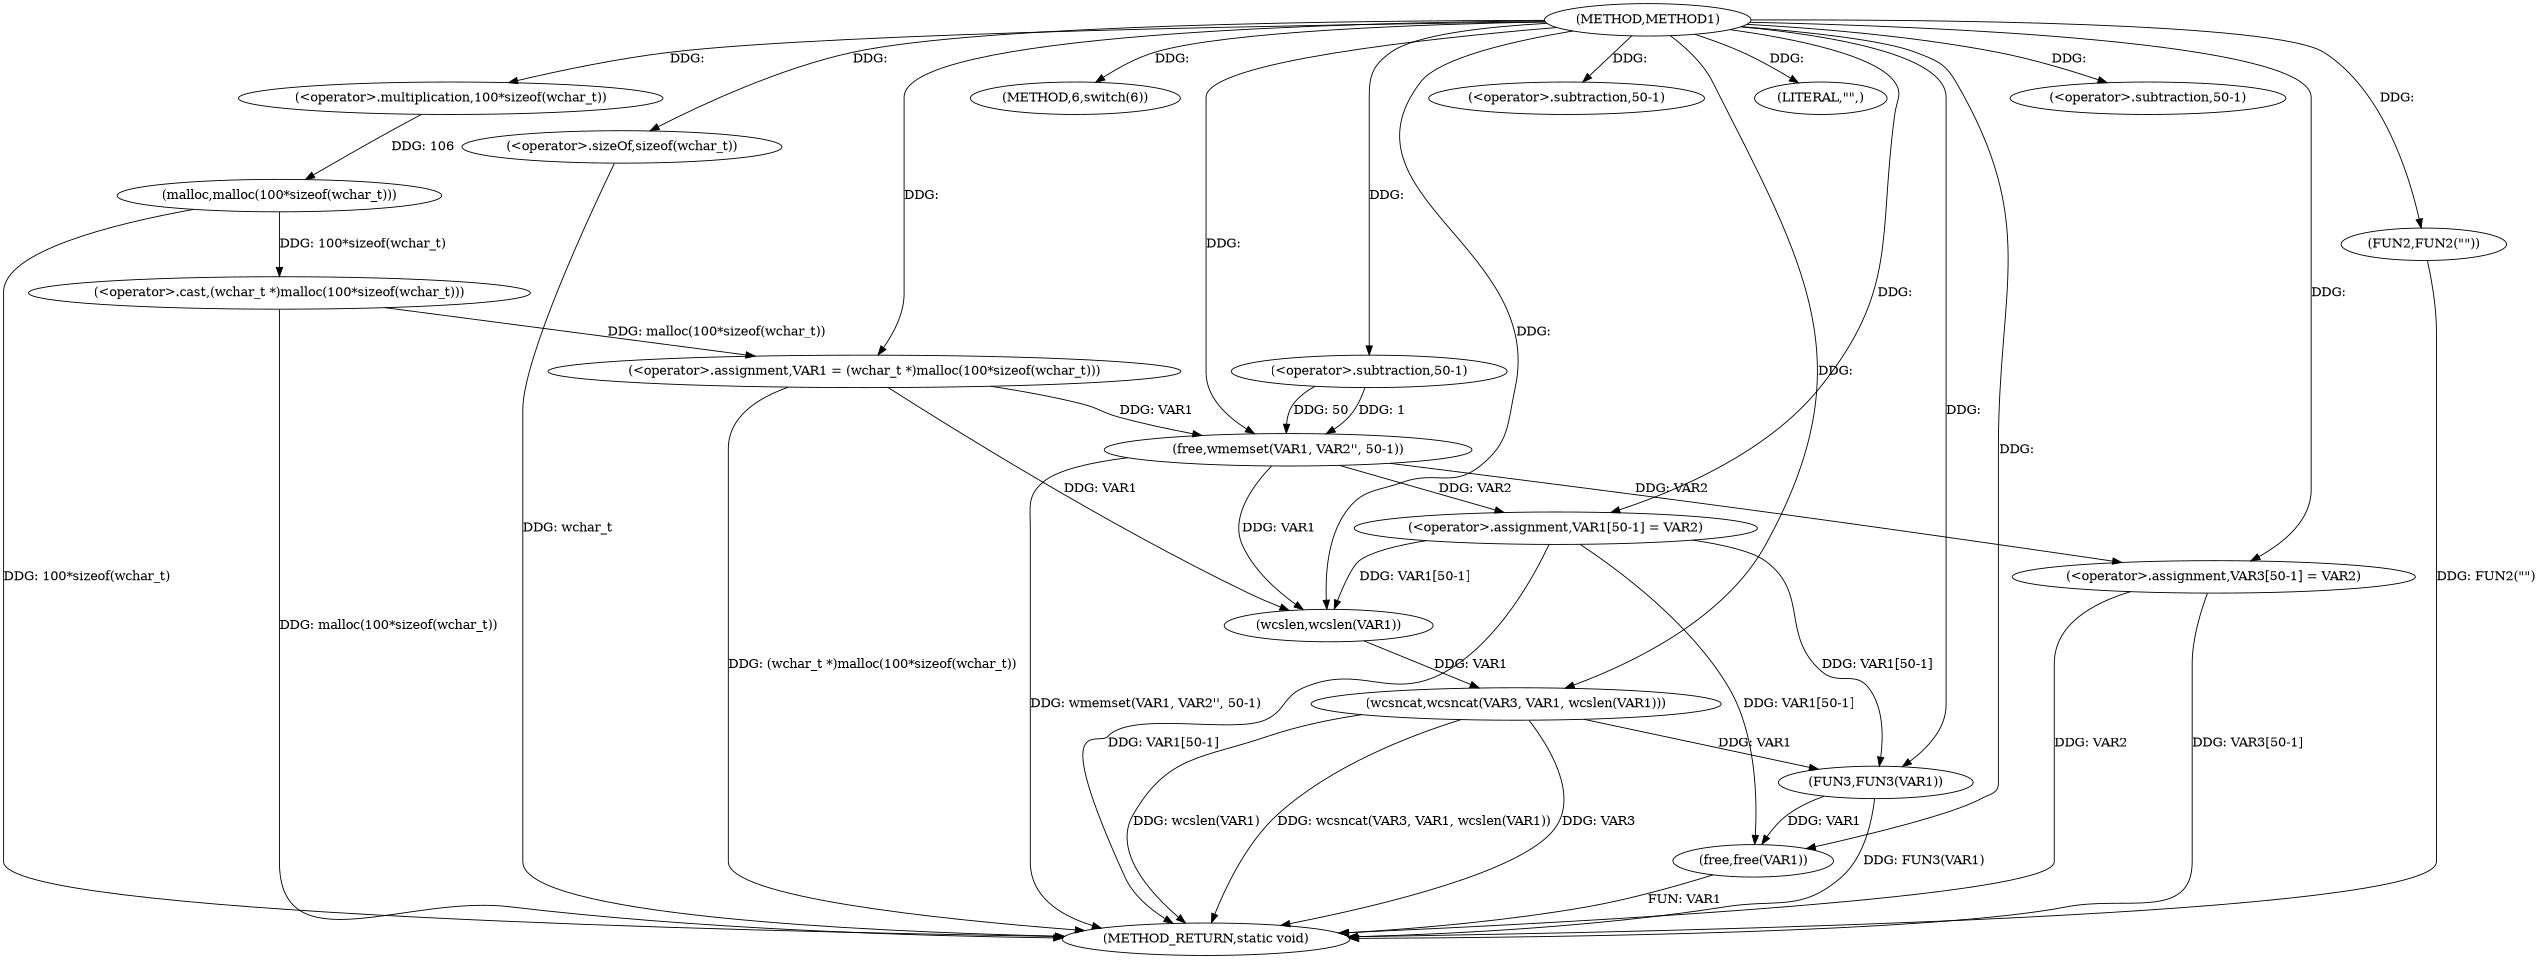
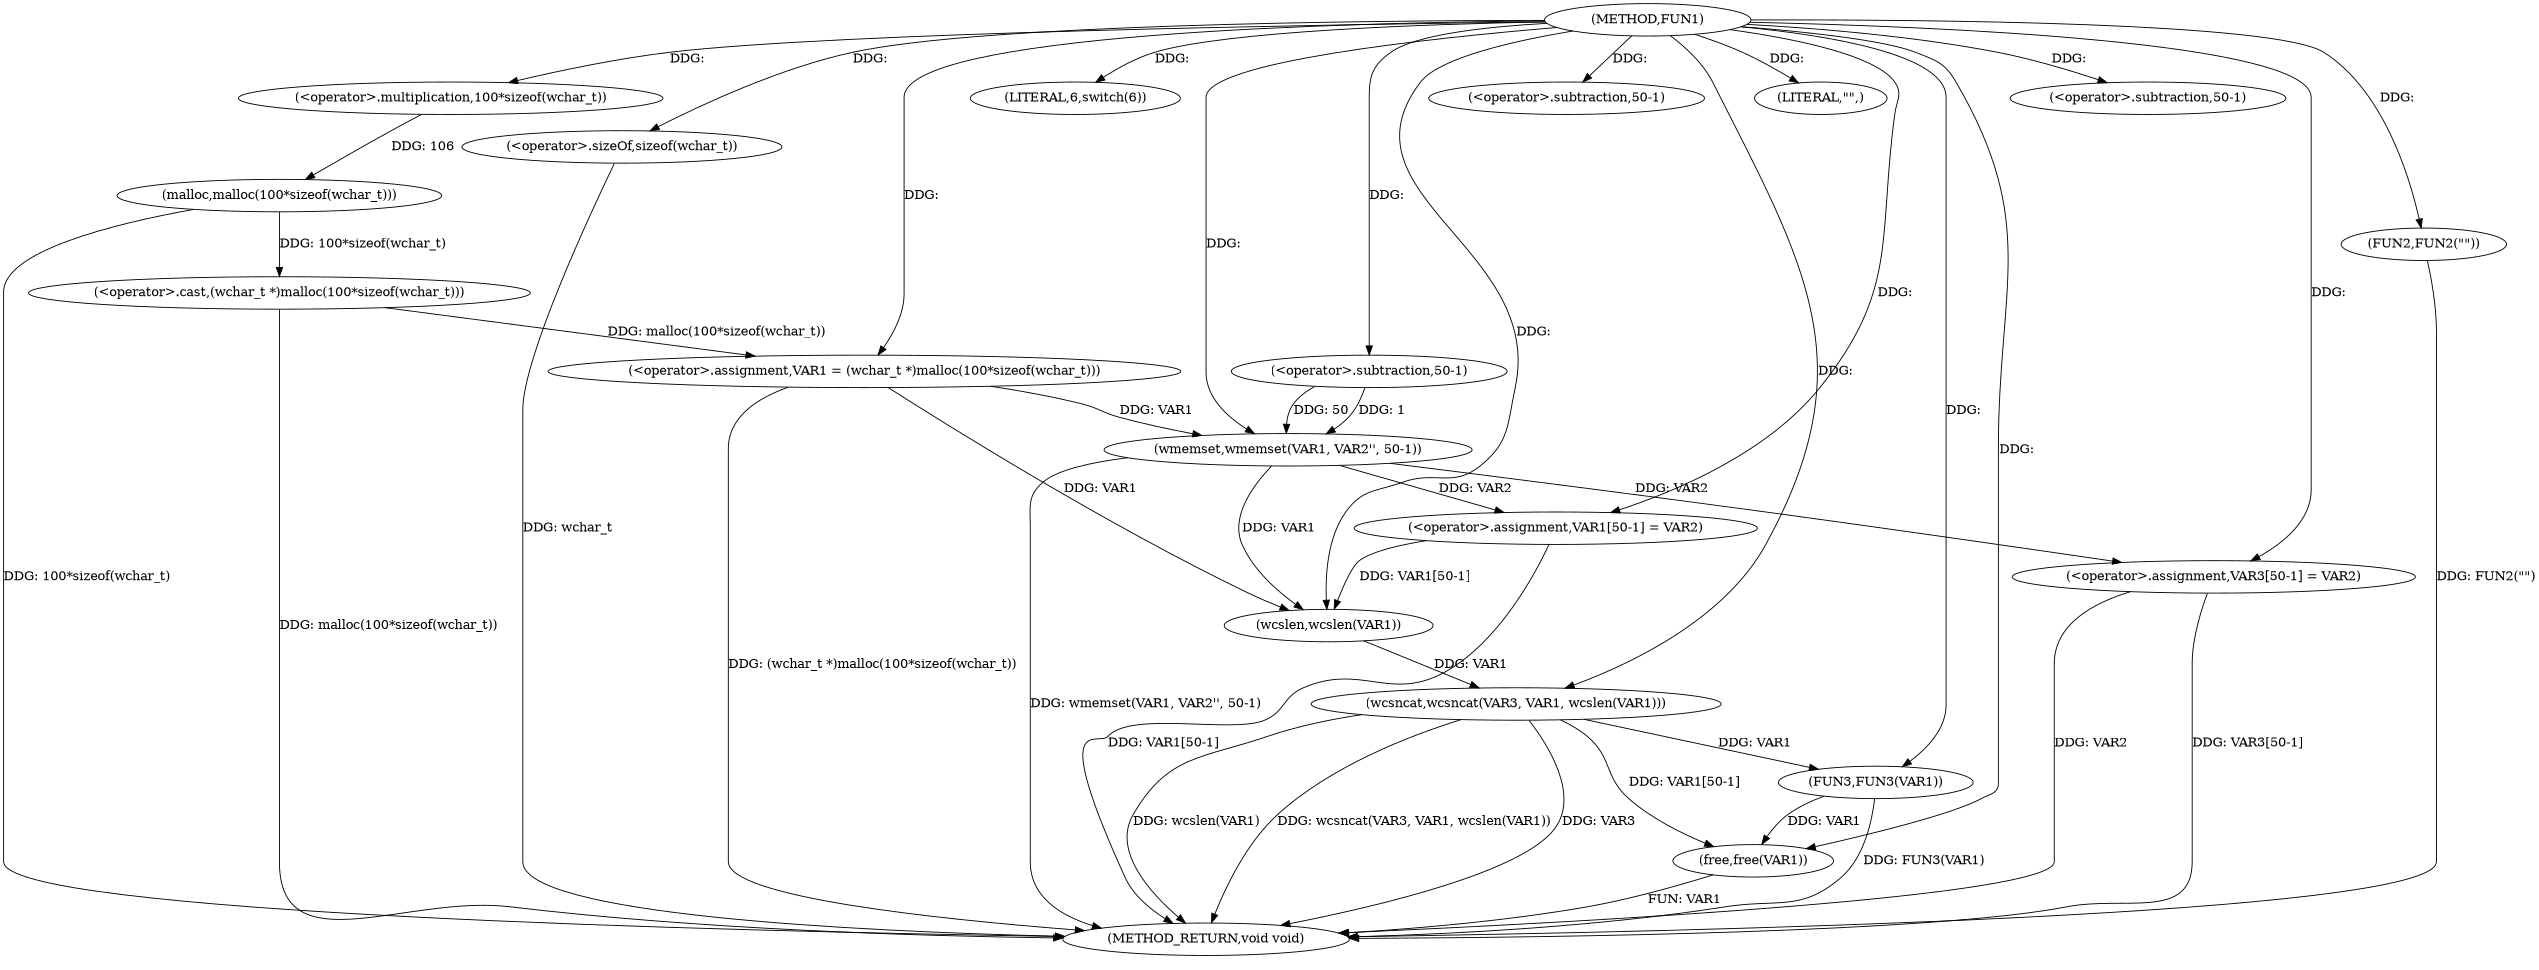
(1648, 20) -> (1648, 20)
(1075, 98) -> (1075, 98)
(1288, 450) -> (1288, 450)
(1800, 638) -> none
(1713, 664) -> (1622, 792)
(1206, 939) -> (1206, 939)
